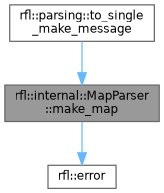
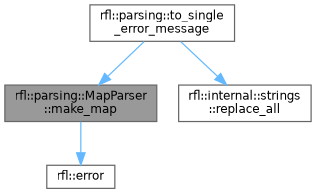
(82, 23) -> (162, 23)
(82, 103) -> (81, 103)
none -> (245, 103)
